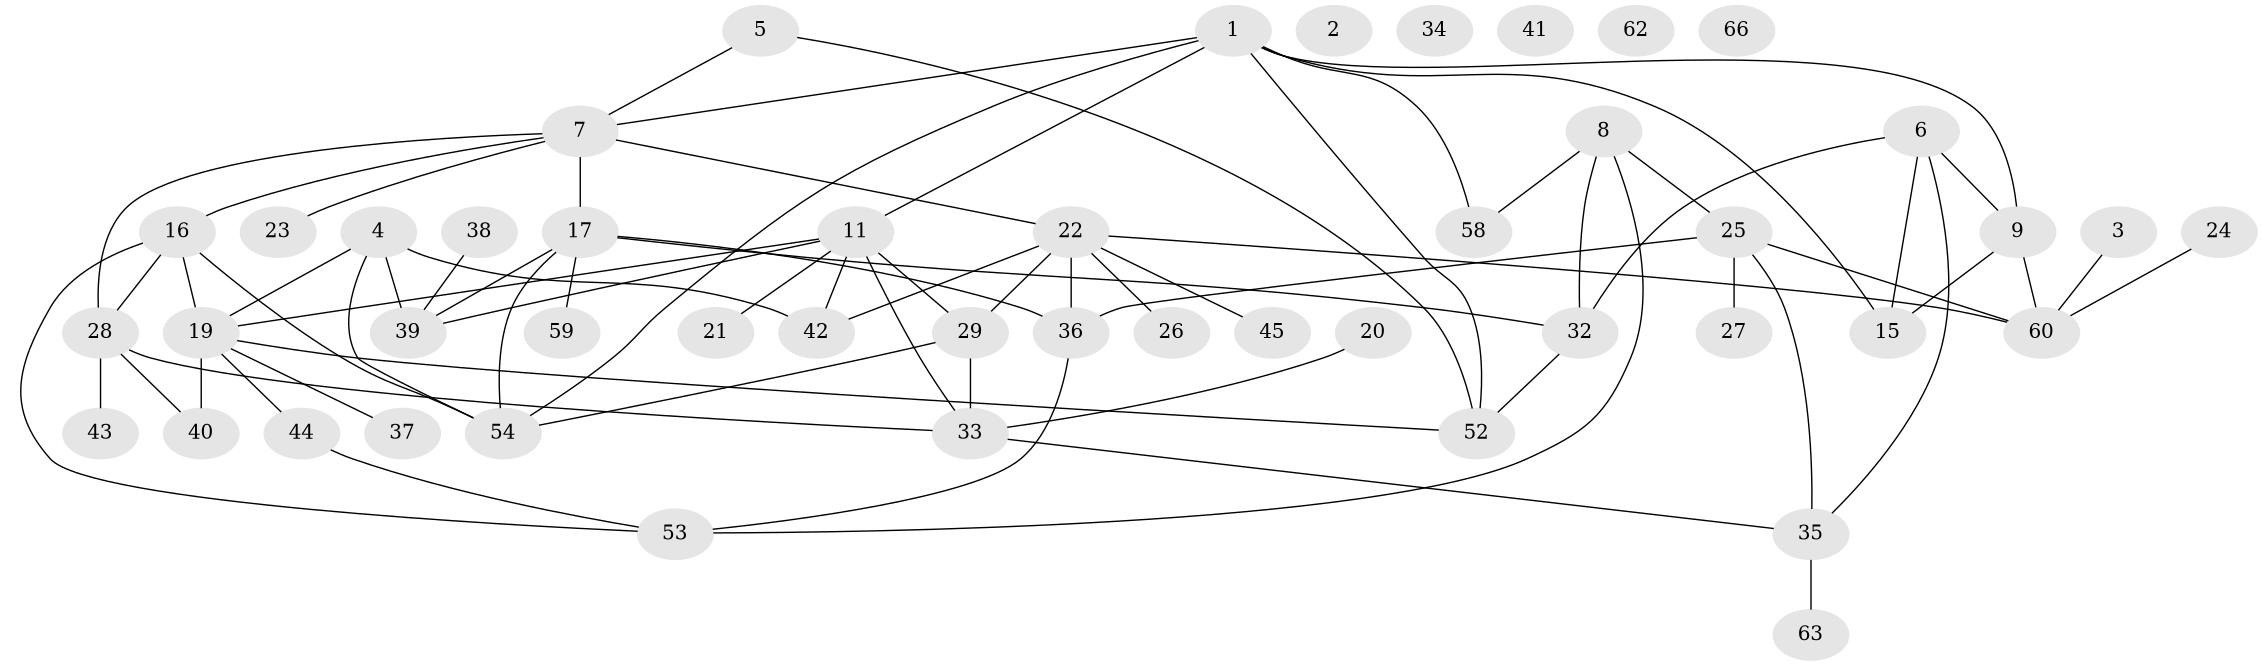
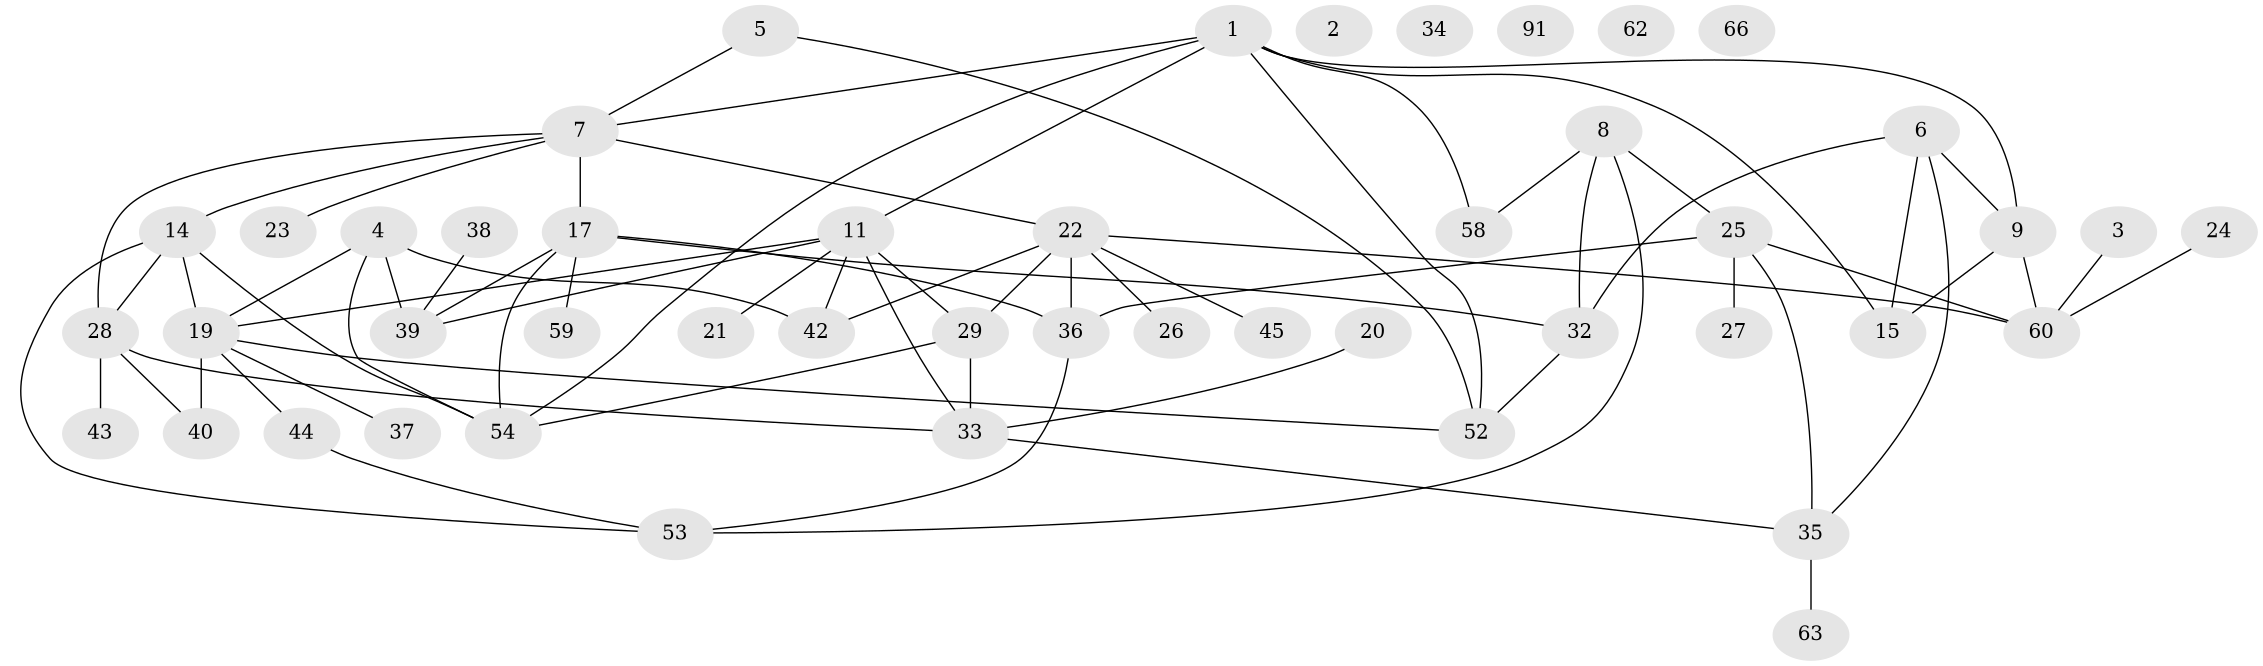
(1536, 31) -> (1536, 31)
(177, 232) -> (177, 232)
